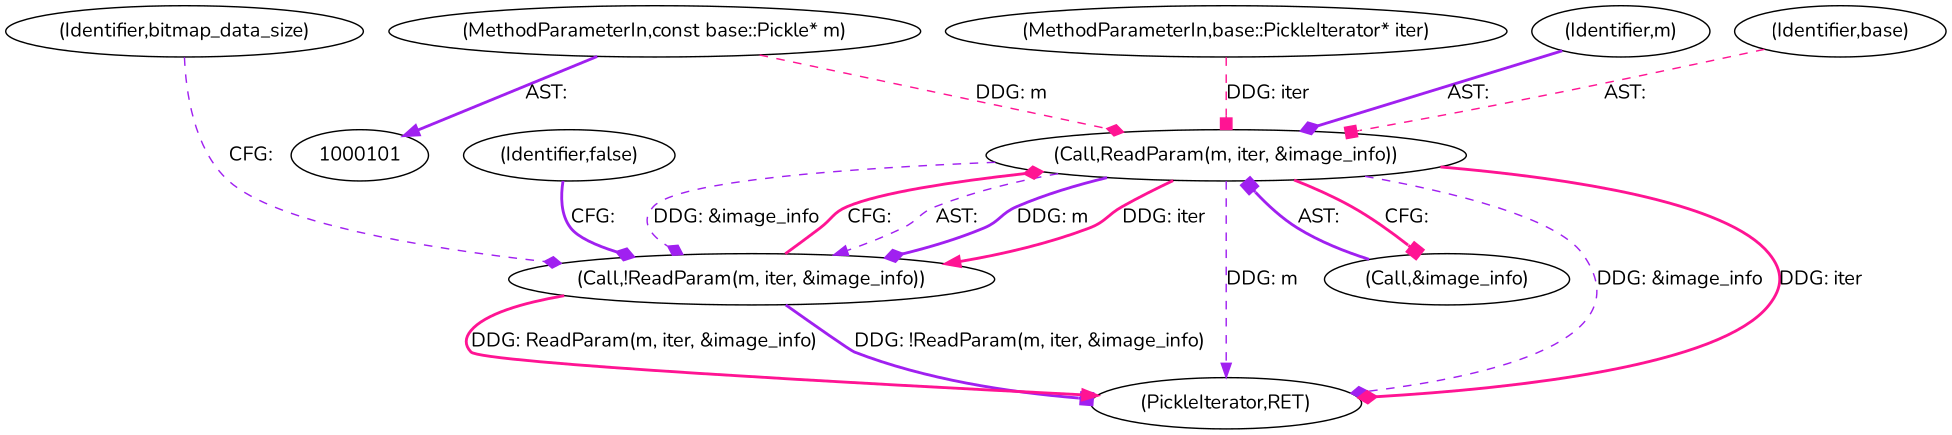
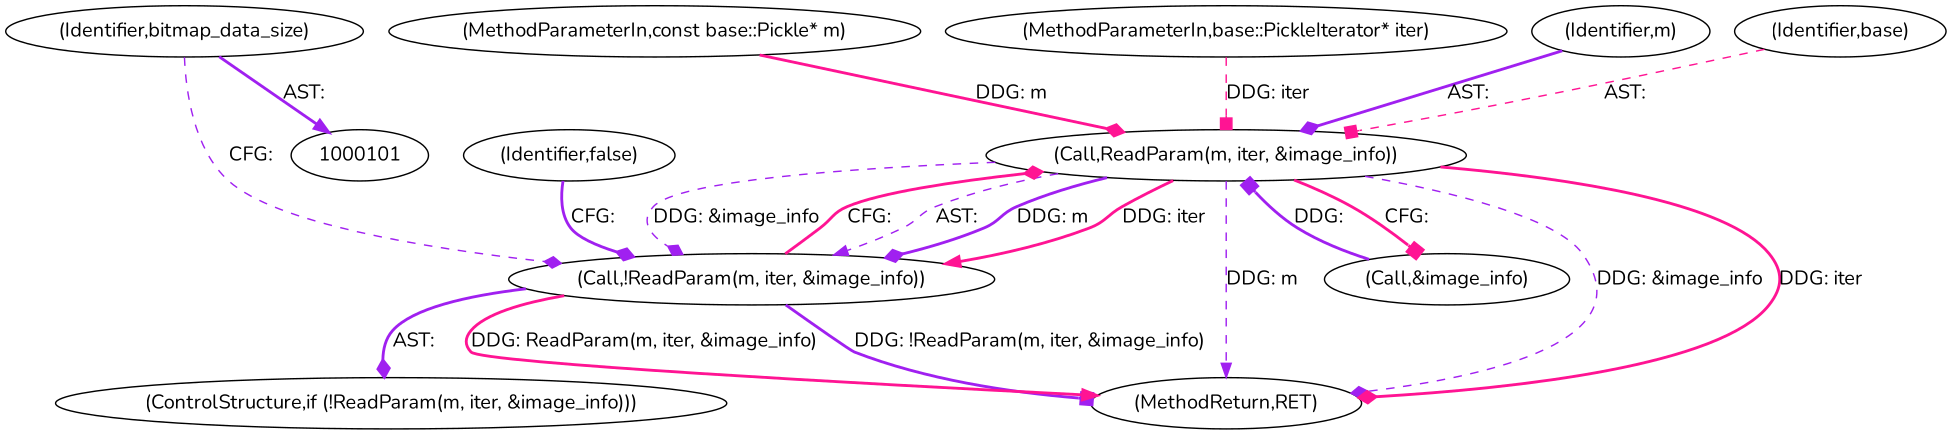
(933, 92) -> (933, 92)
(507, 93) -> (268, 90)
(1322, 217) -> (1322, 217)
none -> (391, 403)
(1226, 403) -> (1226, 403)
